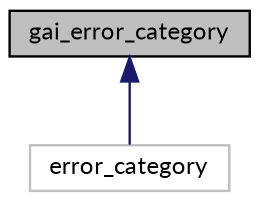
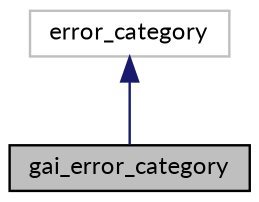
(130, 113) -> (130, 113)
